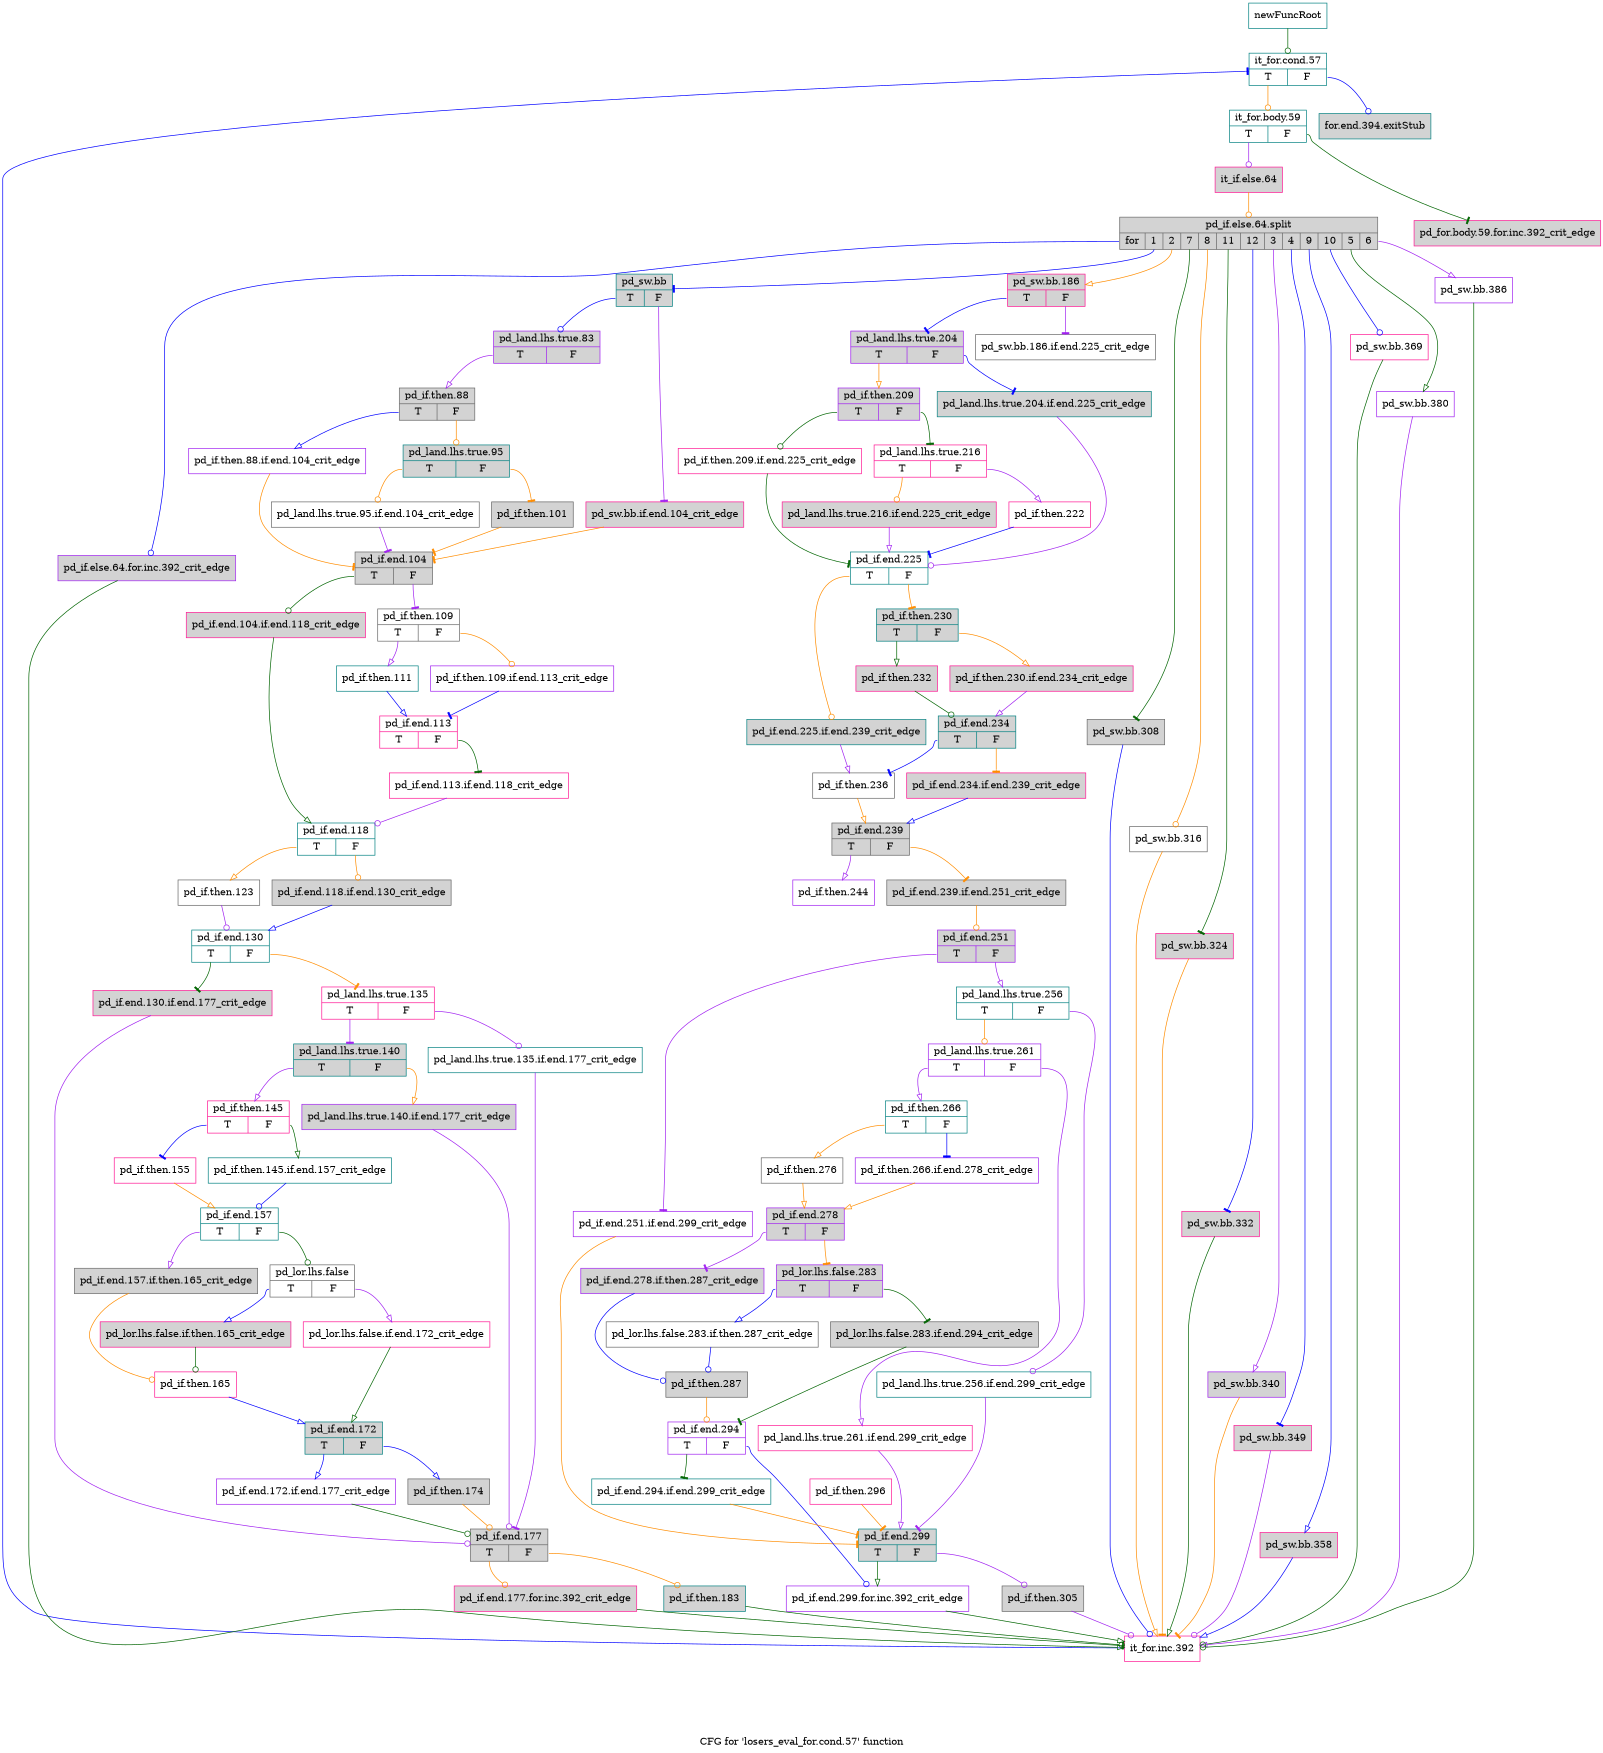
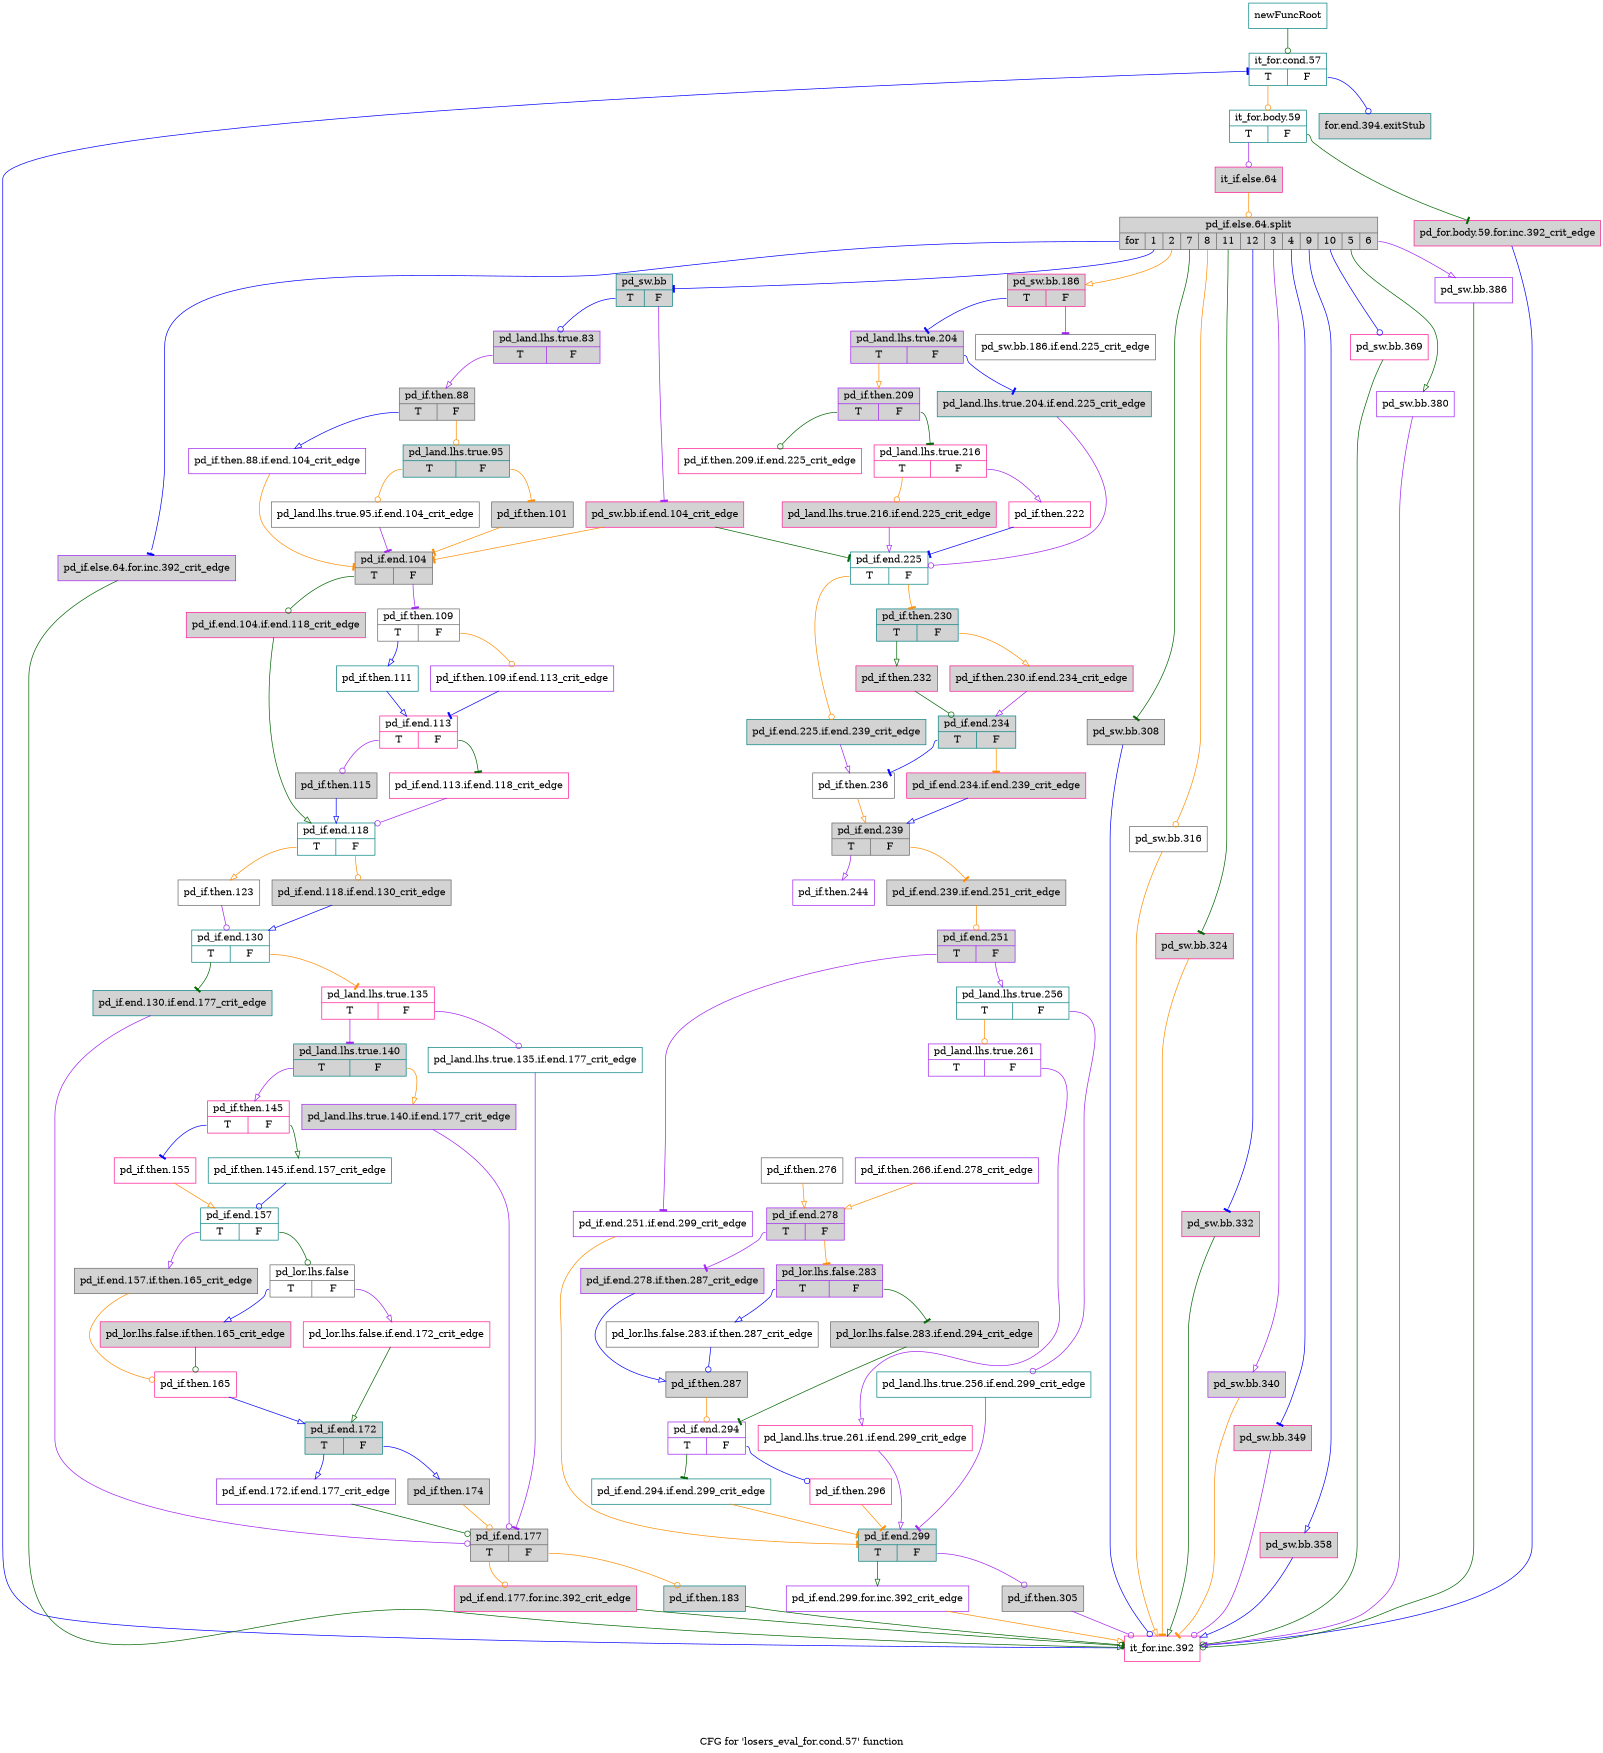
(527, 276) -> (527, 276)
(785, 536) -> (781, 542)
(396, 651) -> (396, 651)
none -> (336, 786)
(183, 1003) -> (183, 1003)
none -> (1532, 1071)
(926, 1117) -> none
(599, 1346) -> (599, 1346)
(807, 1513) -> (772, 1467)
(1032, 1626) -> (1032, 1626)
